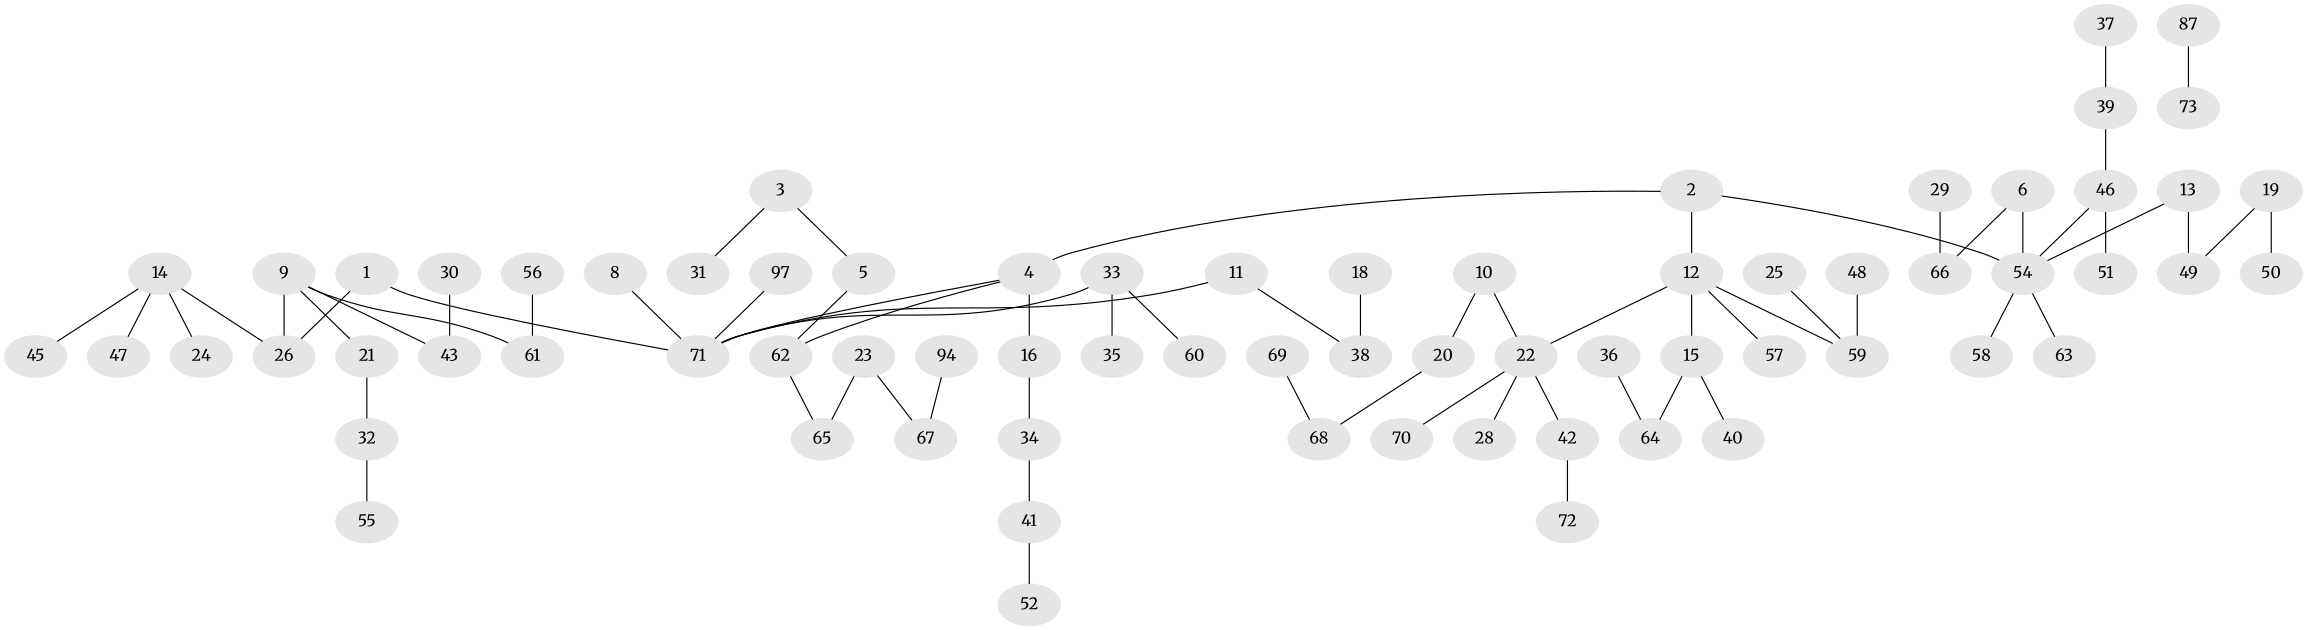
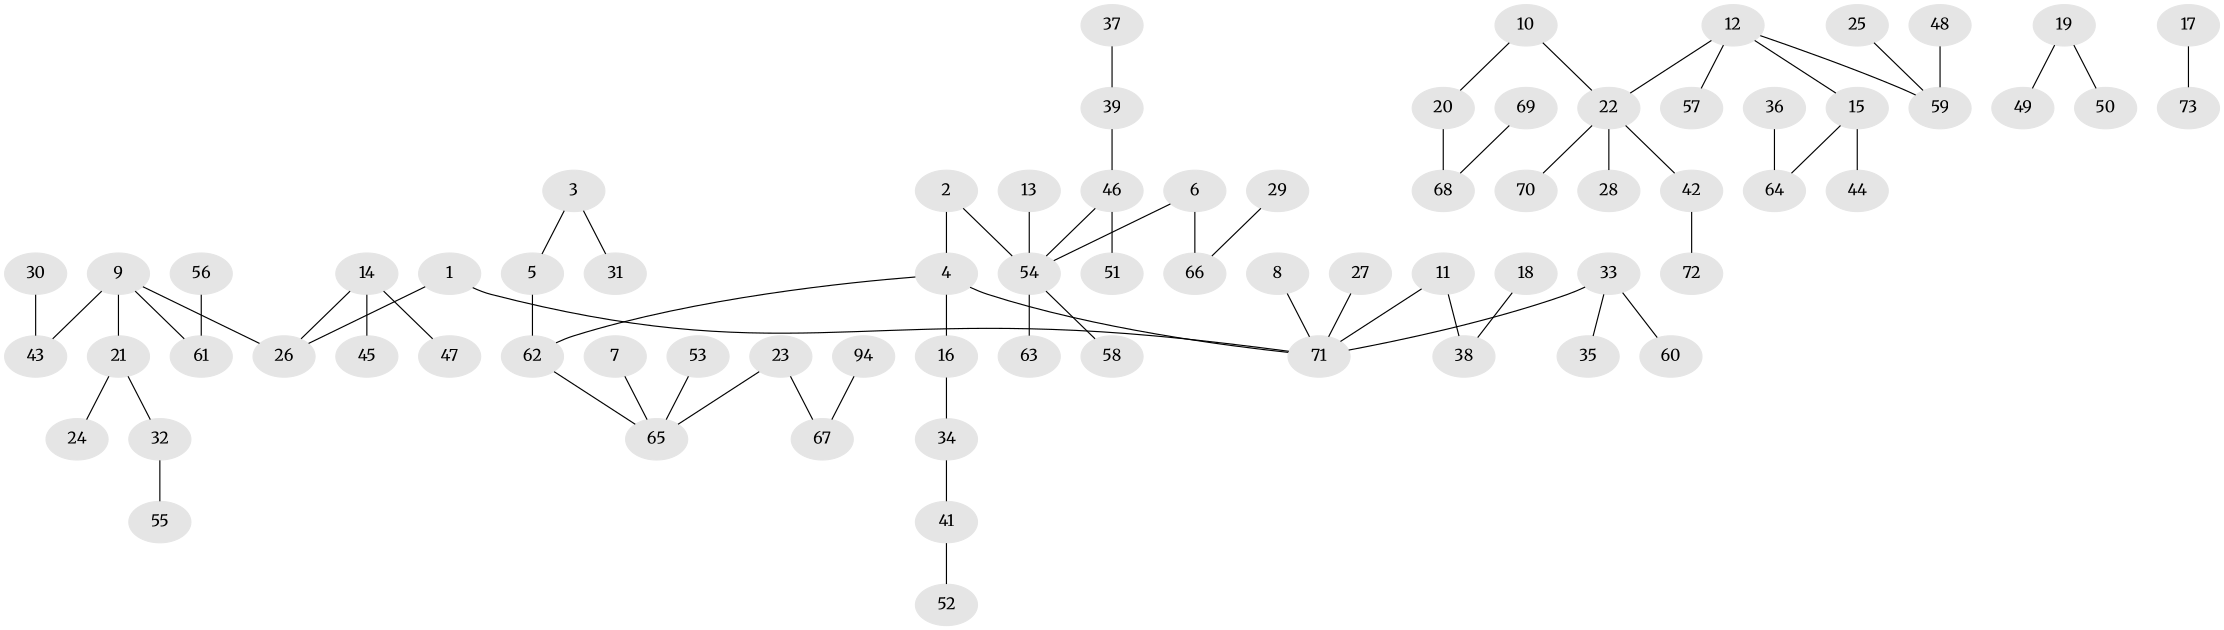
(2188, 25) -> (2188, 25)
(1692, 232) -> none
(2188, 232) -> none
(781, 274) -> (1360, 274)
(181, 315) -> (98, 398)
none -> (615, 356)
none -> (698, 356)
(1733, 439) -> (1857, 191)
